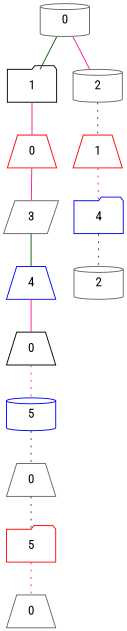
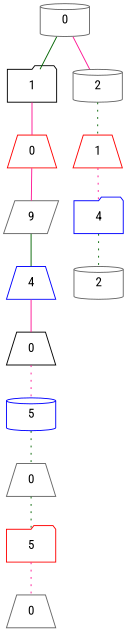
(31, 217) -> (31, 217)
